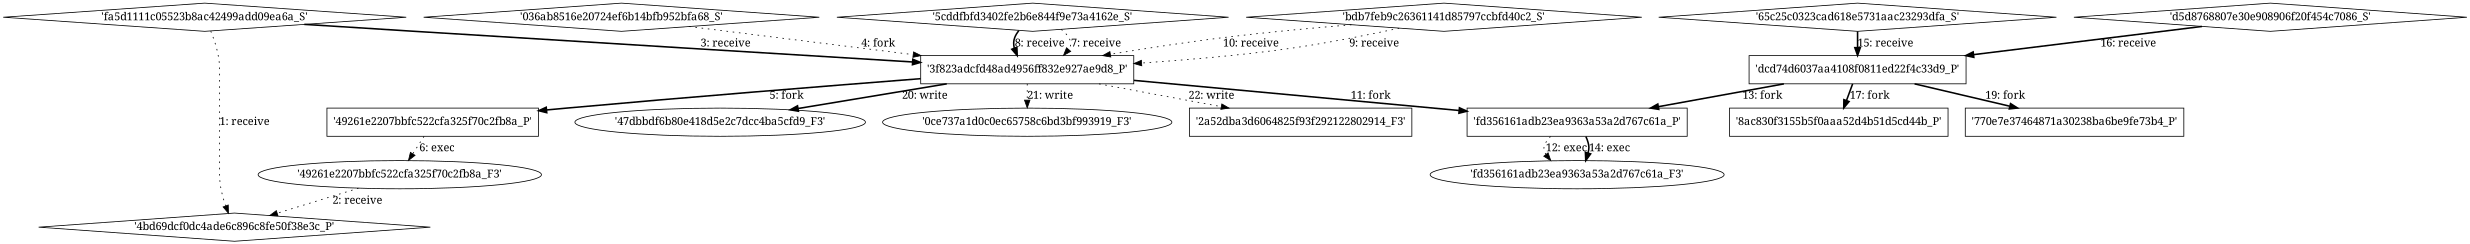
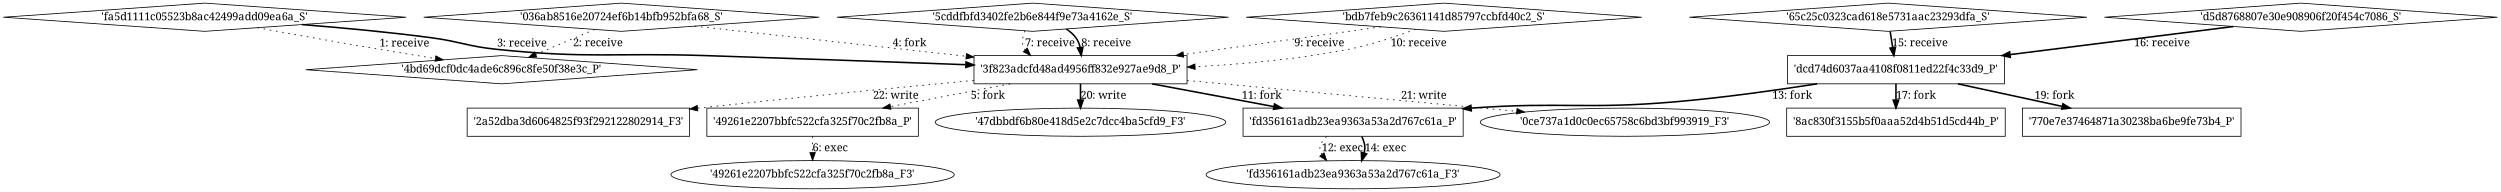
(734, 94) -> (950, 95)
(318, 201) -> (565, 42)
